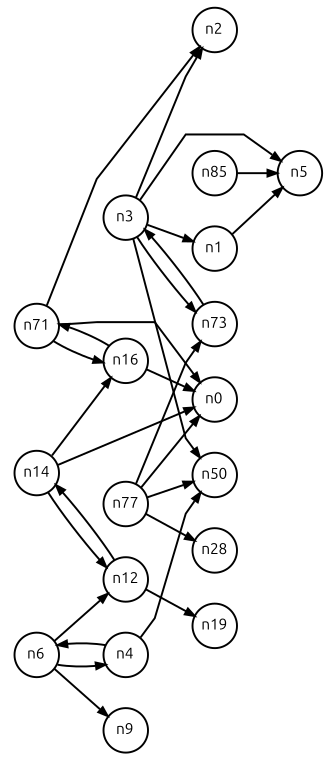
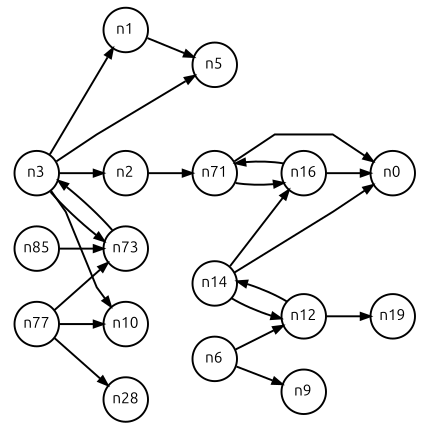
(103, 171) -> (165, 173)
(252, 173) -> (68, 249)
(167, 456) -> none
(215, 475) -> (126, 324)
(126, 655) -> none
